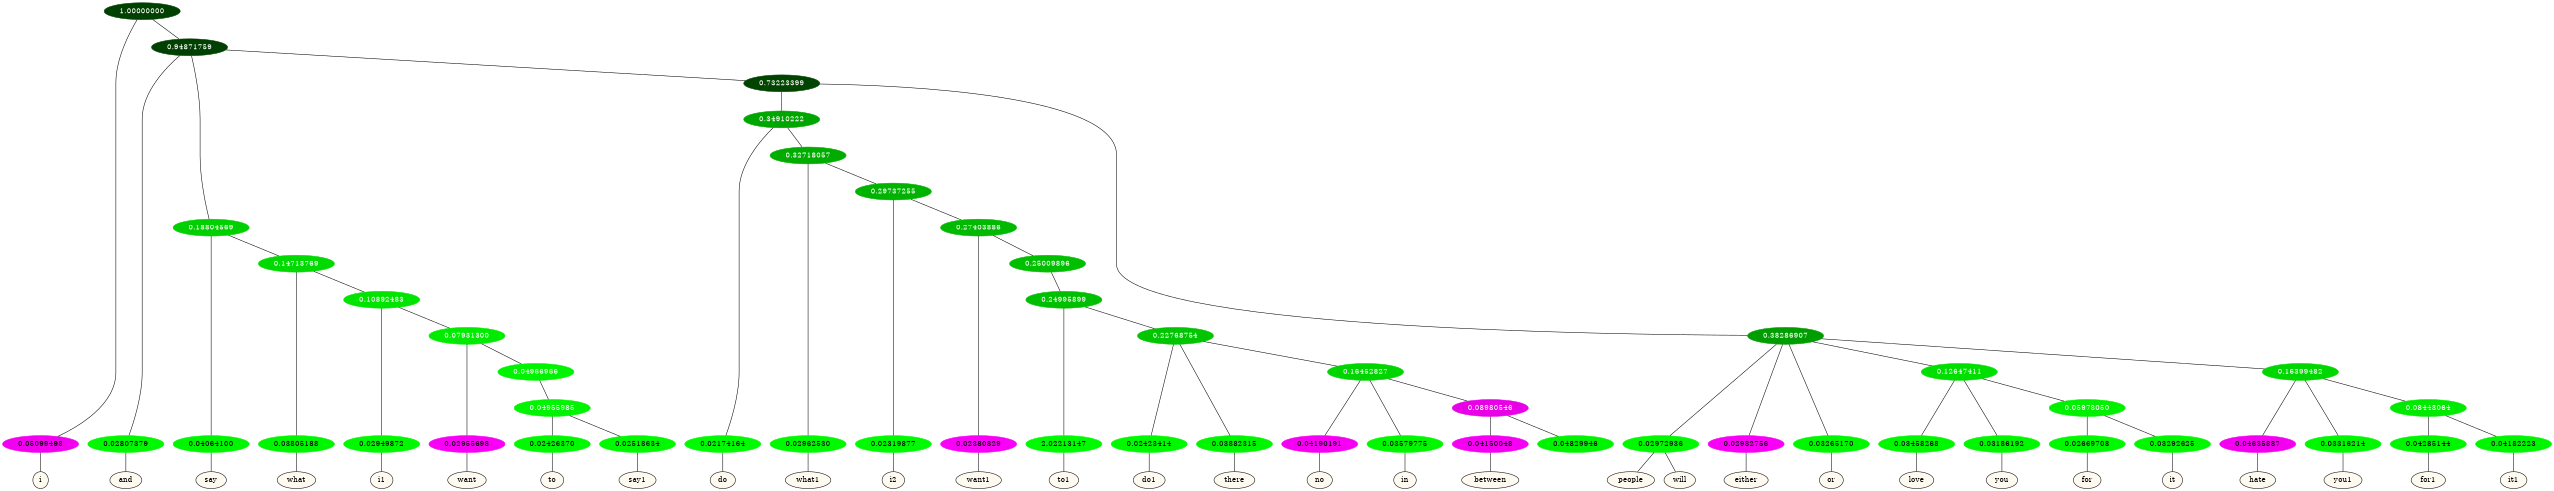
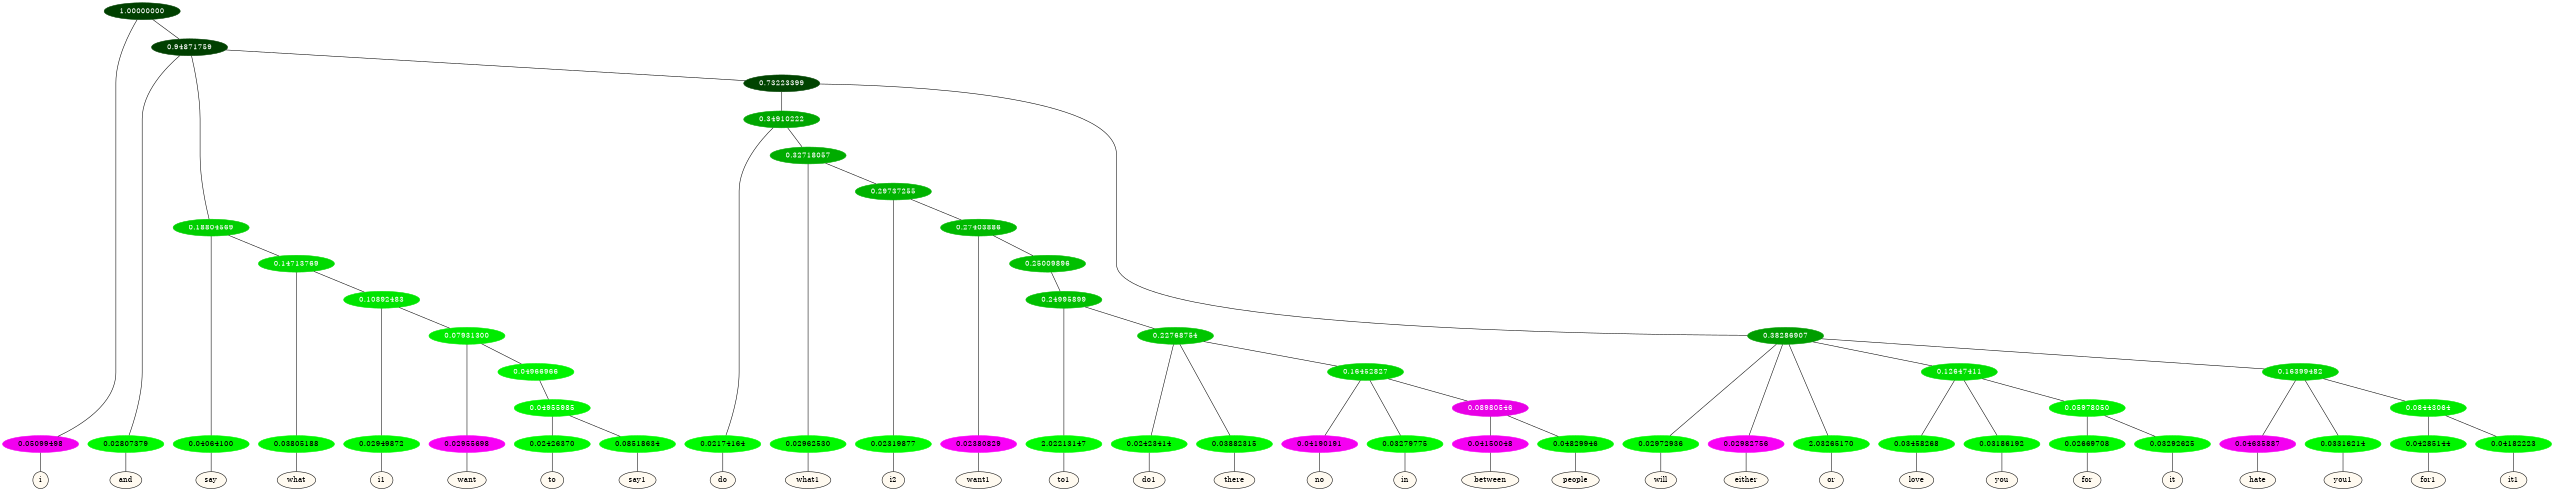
(638, 444) -> (638, 444)
(1405, 444) -> (1405, 444)
(1831, 444) -> (1831, 444)
(1646, 462) -> (1576, 462)
